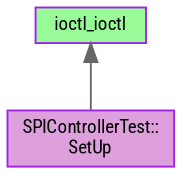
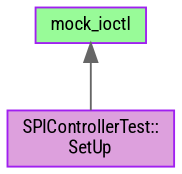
(91, 25) -> (91, 25)
